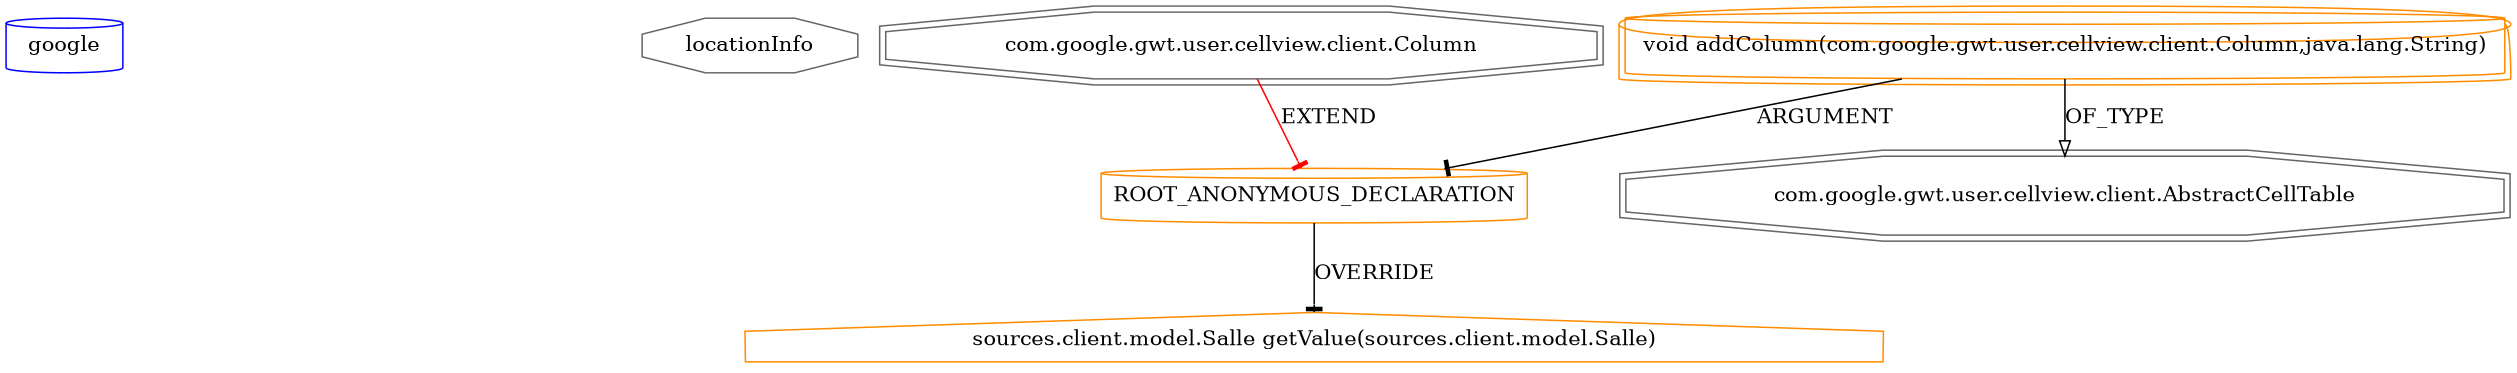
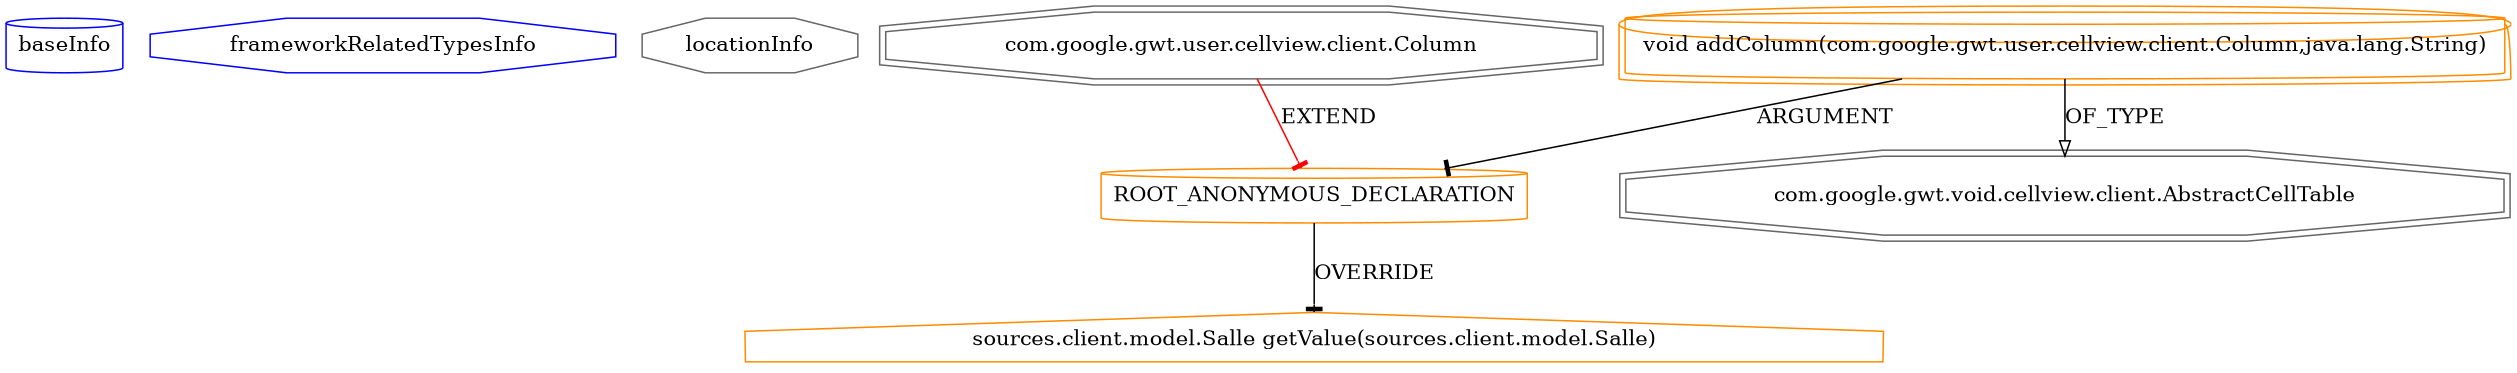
(64, 46) -> (64, 46)
none -> (383, 46)
(2065, 196) -> (2065, 196)
